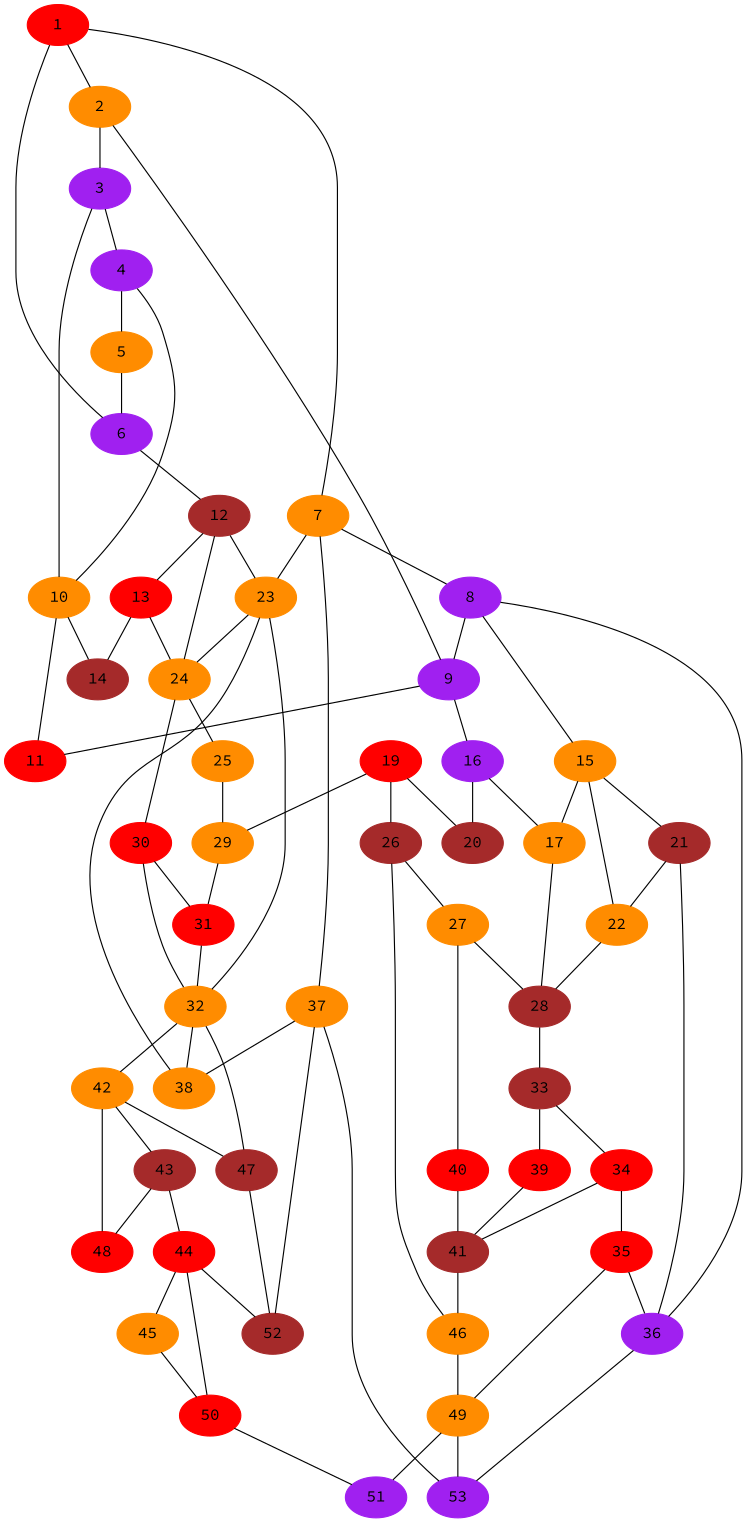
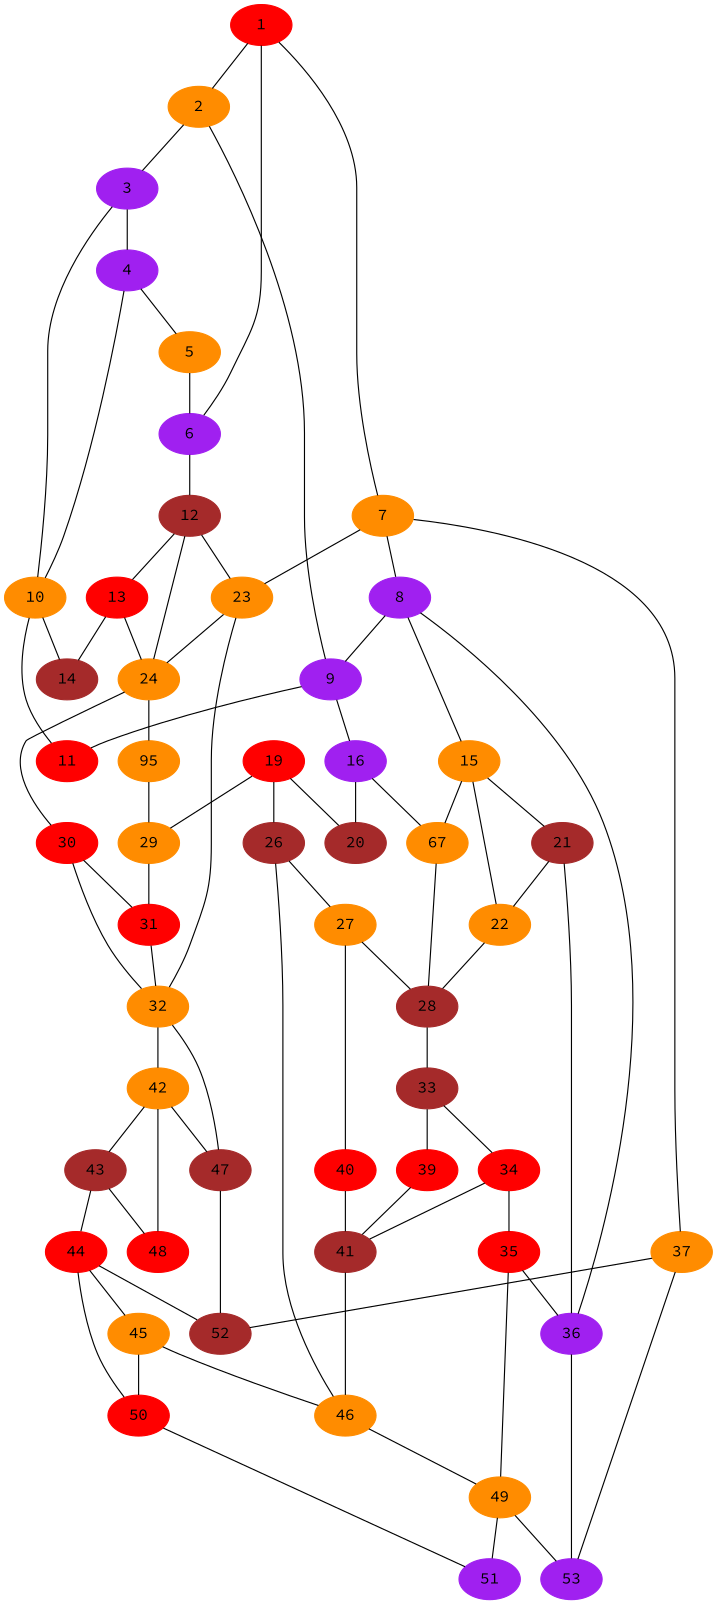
(223, 761) -> (149, 761)
(554, 843) -> (437, 843)
(184, 1088) -> none
none -> (240, 1378)
